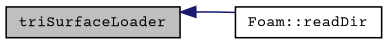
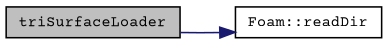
(216, 12) -> (200, 33)
